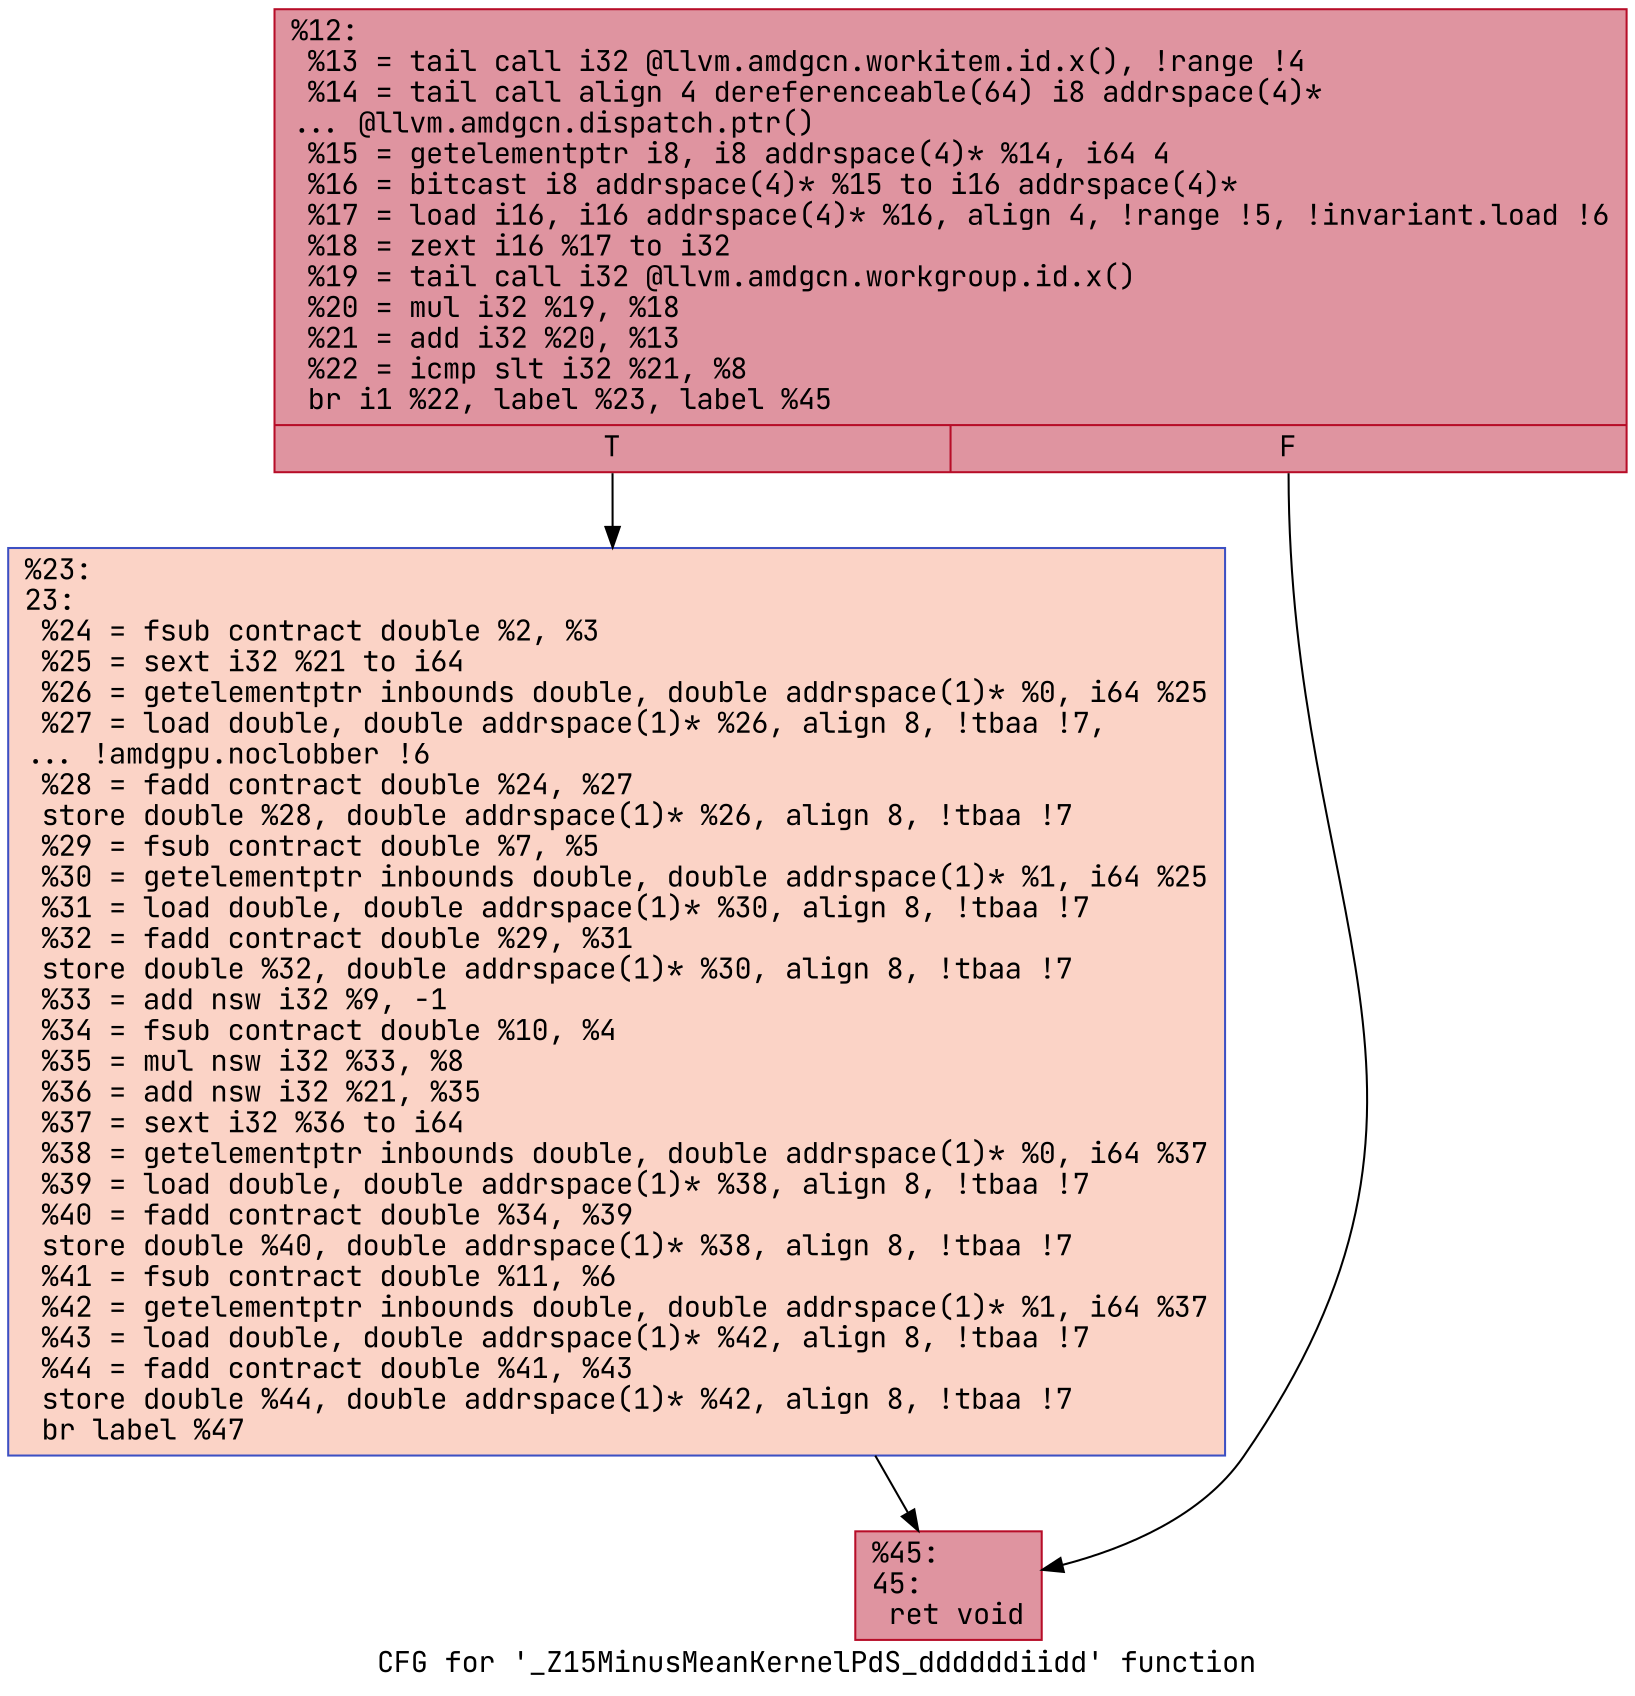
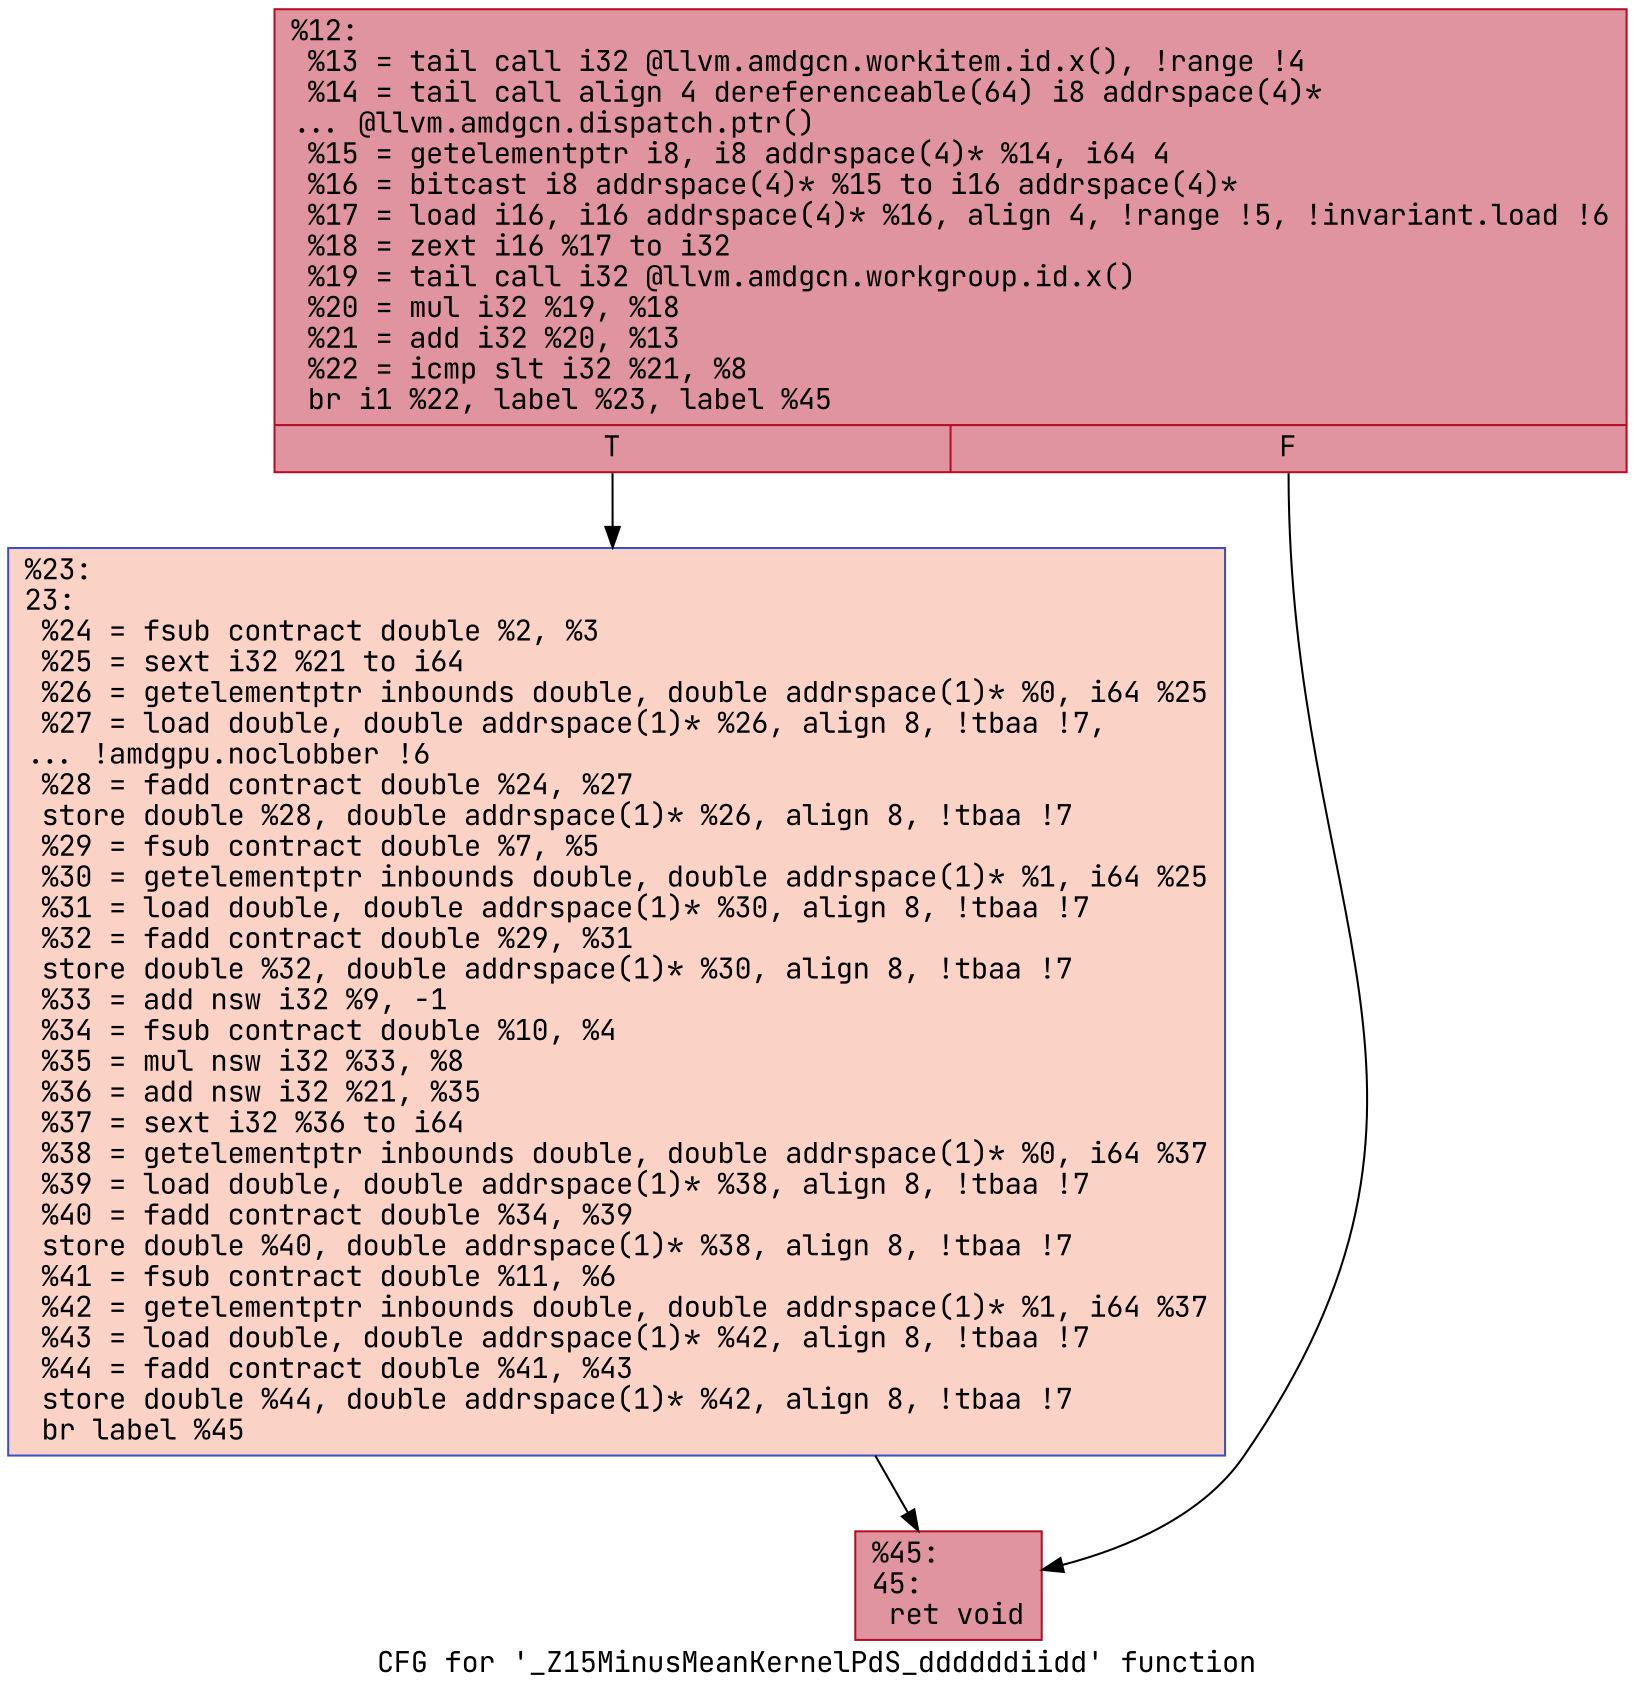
(135, 1431) -> (135, 1431)
